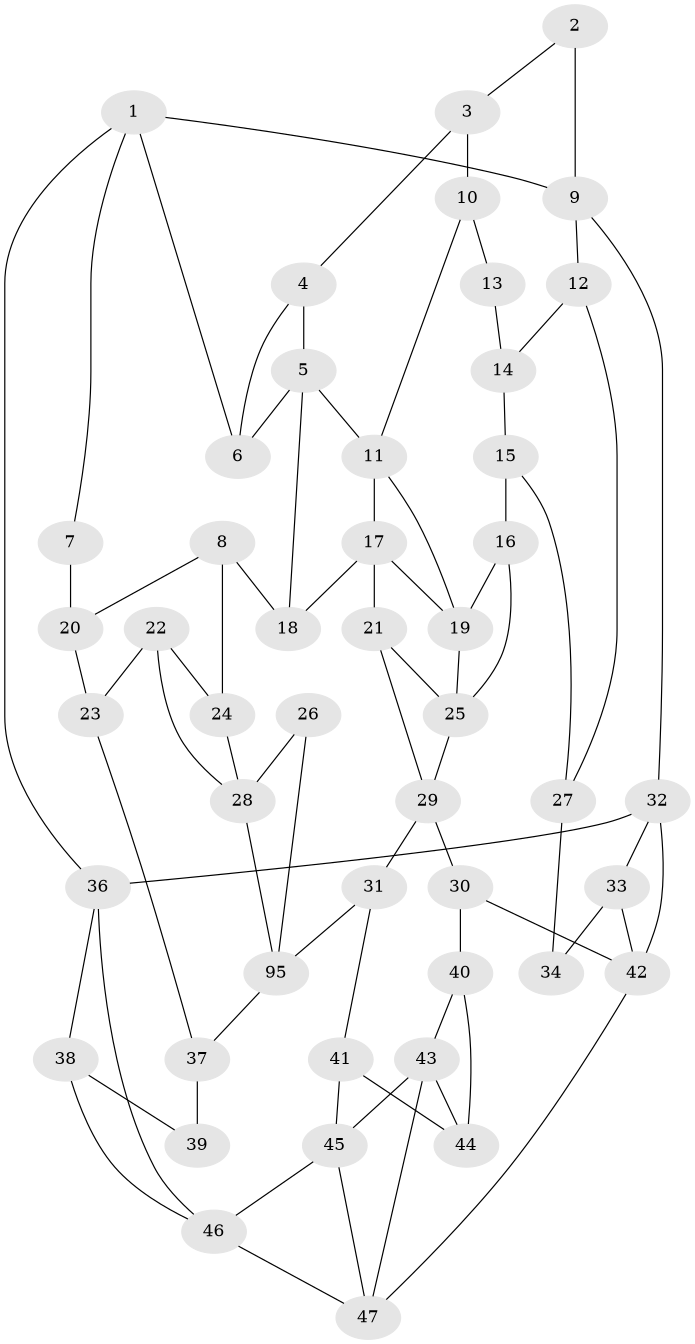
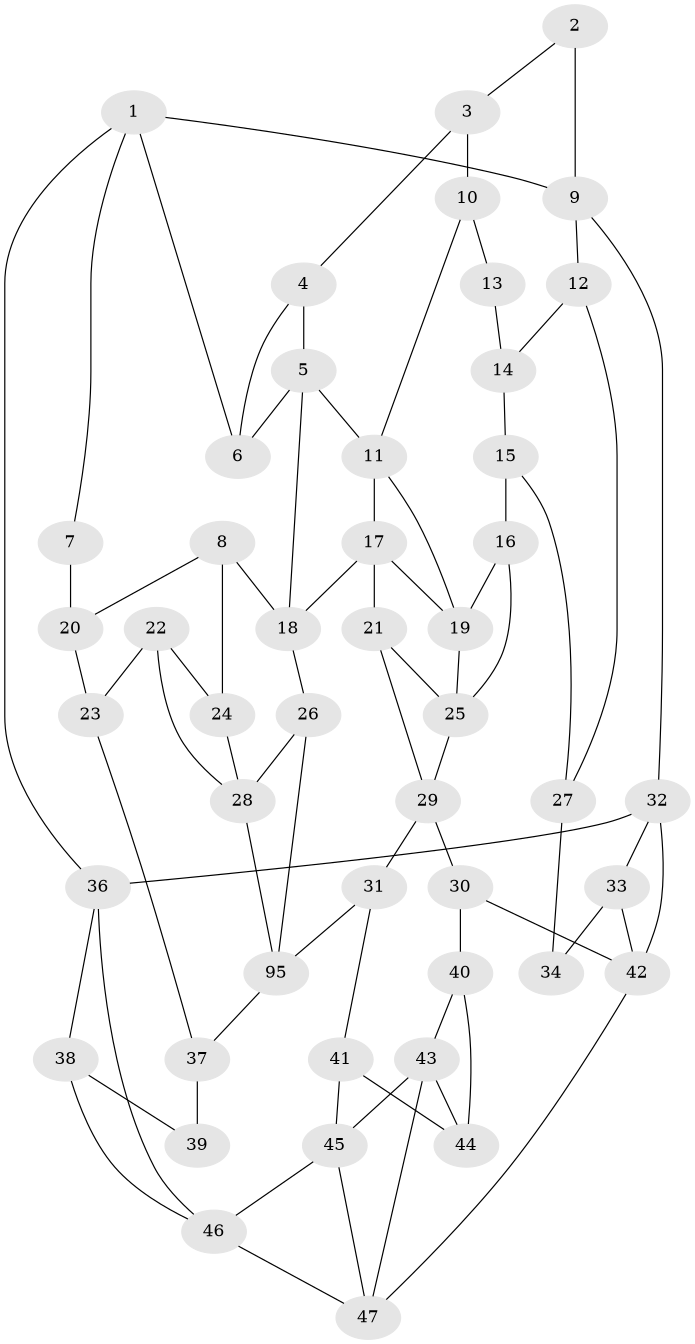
none -> (298, 672)
